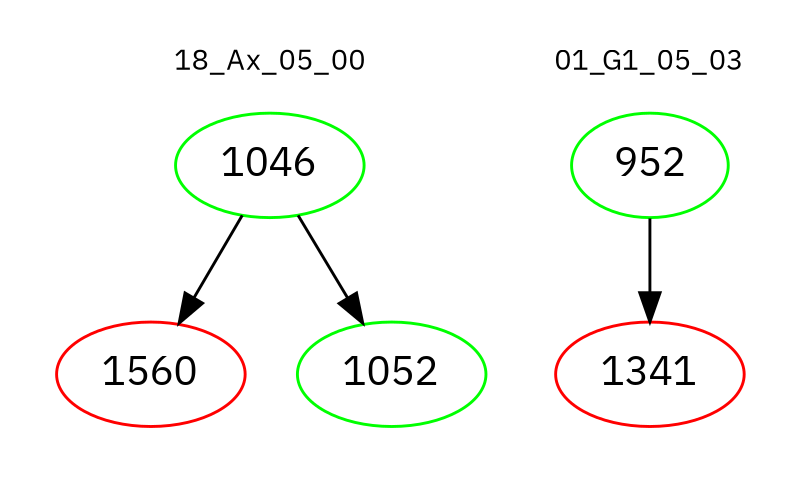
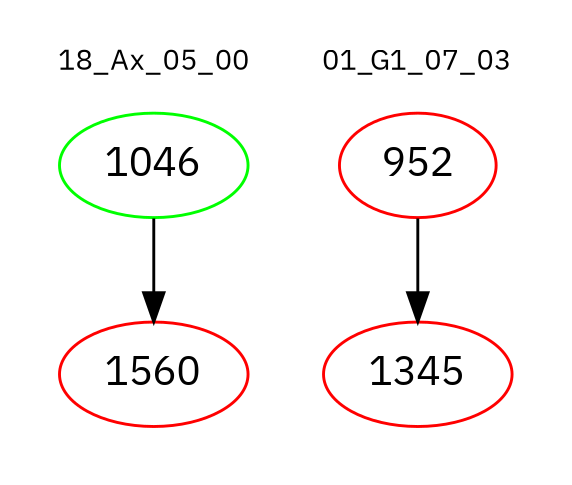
(650, 62) -> (418, 62)
(650, 165) -> (418, 165)
(392, 374) -> none
(650, 374) -> (418, 374)
